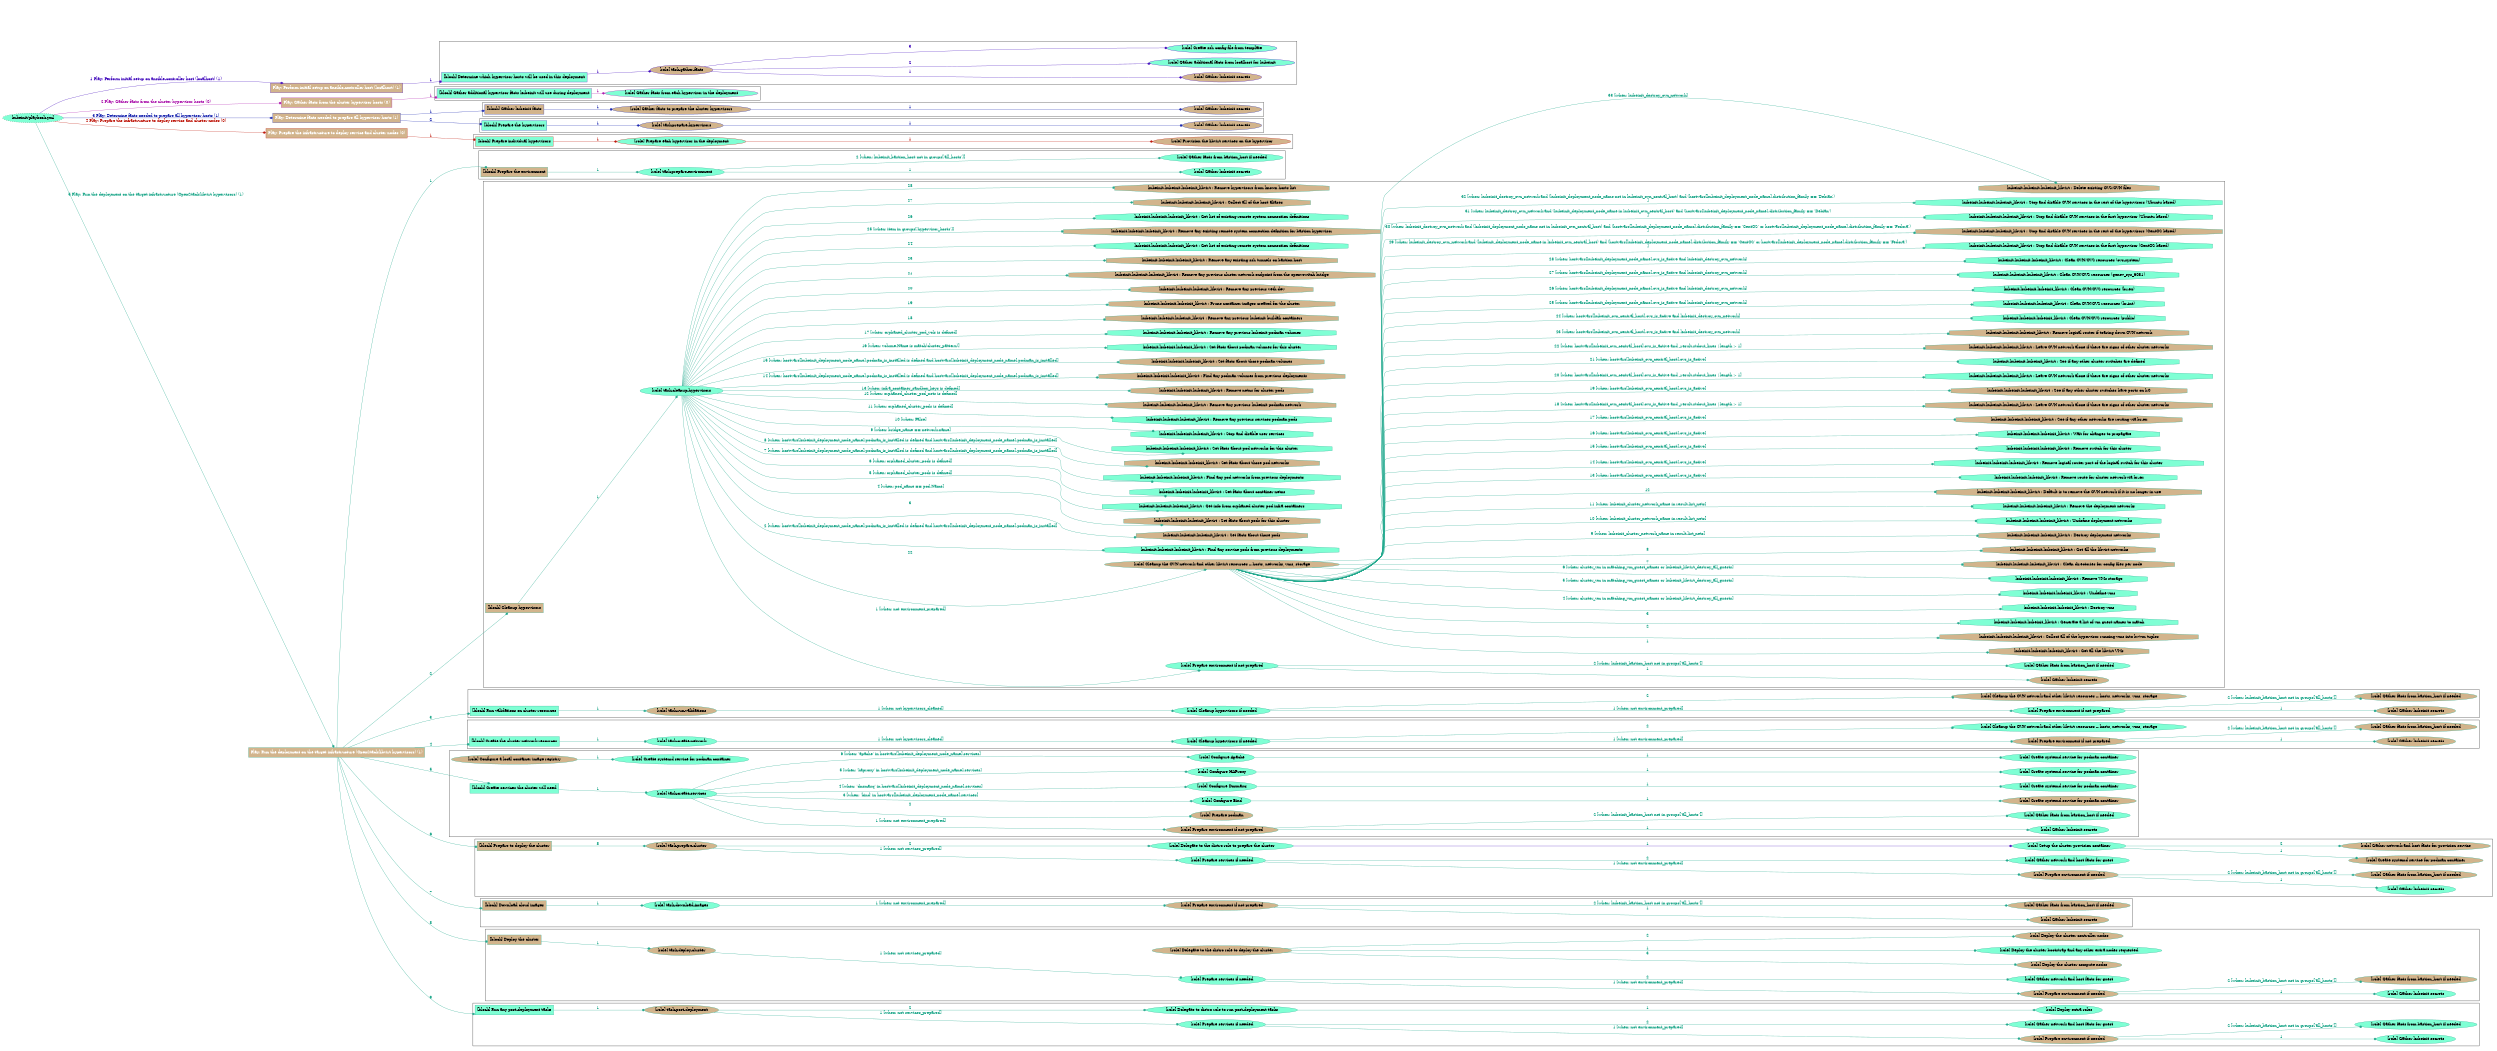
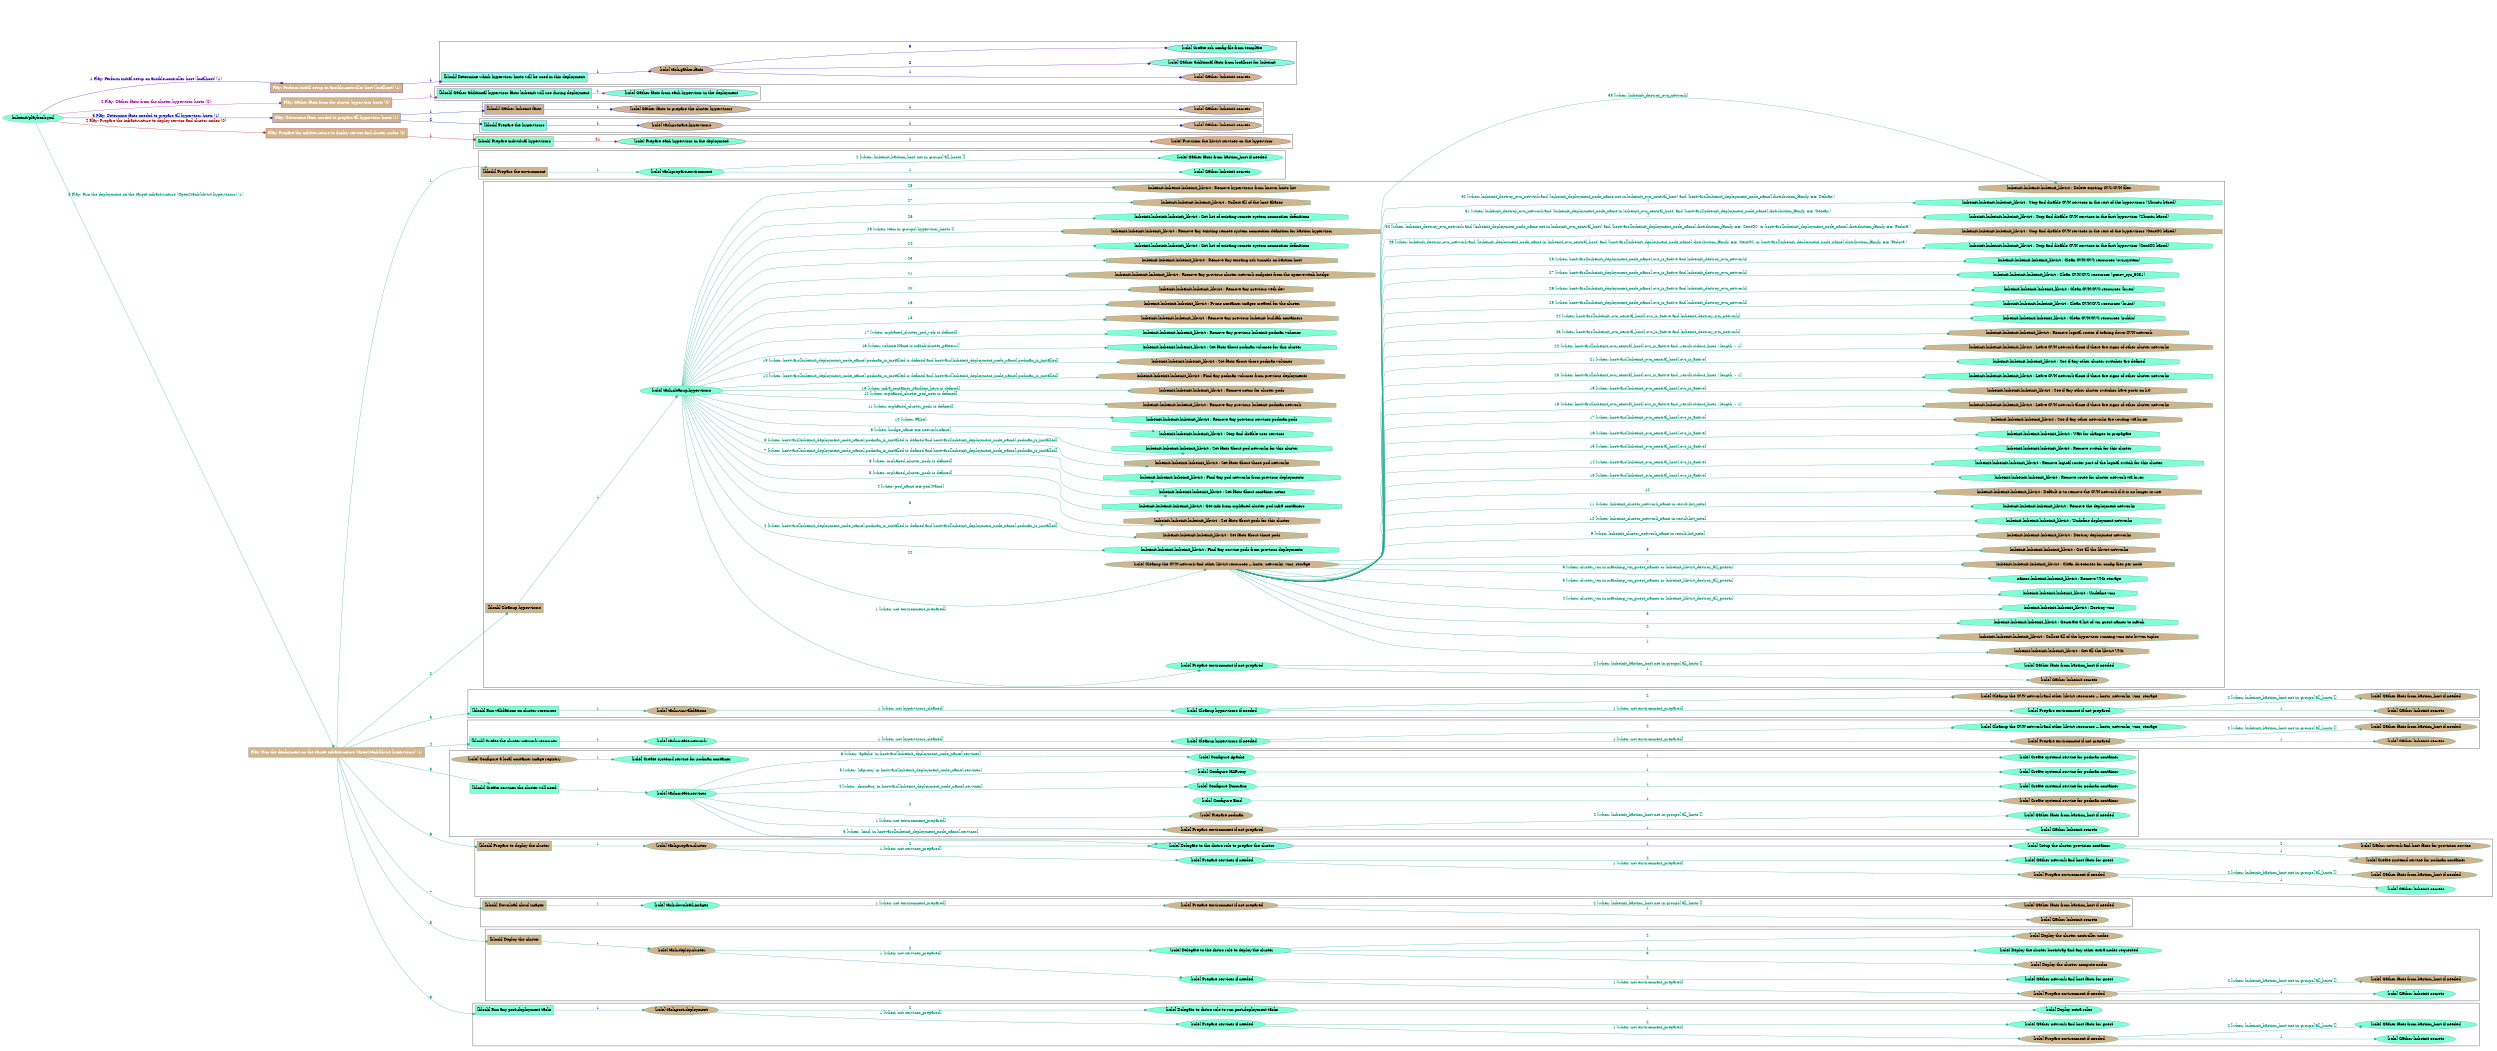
(598, 140) -> (598, 140)
(948, 142) -> (948, 142)
(2069, 579) -> (2069, 579)
(952, 801) -> (1036, 841)
(598, 844) -> (598, 844)
(1222, 846) -> (1222, 846)
none -> (932, 951)
(1222, 951) -> (1222, 951)
(931, 1010) -> (931, 1010)
